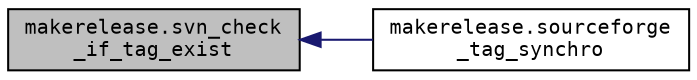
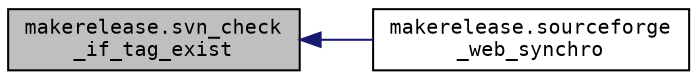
(531, 40) -> (531, 40)
